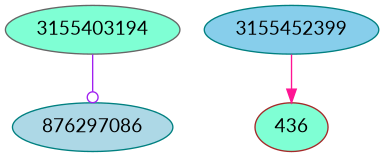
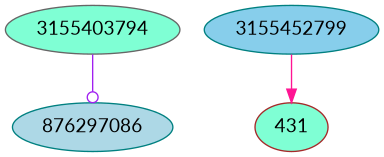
(93, 30) -> (93, 30)
(292, 30) -> (292, 30)
(292, 127) -> (292, 127)
